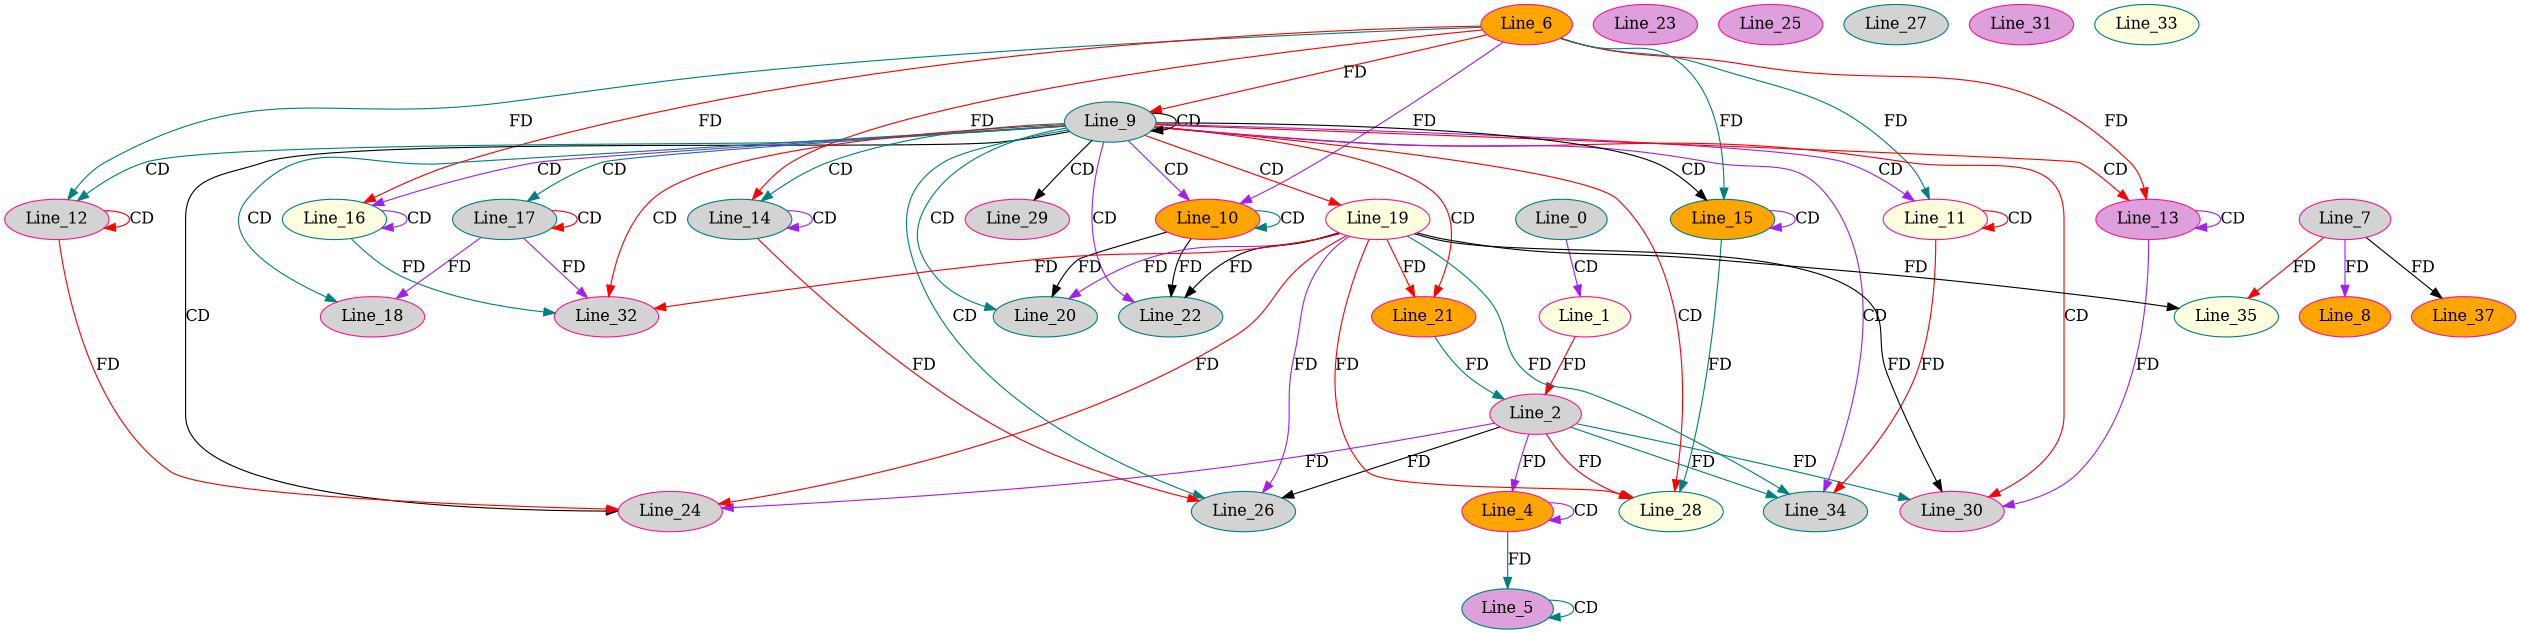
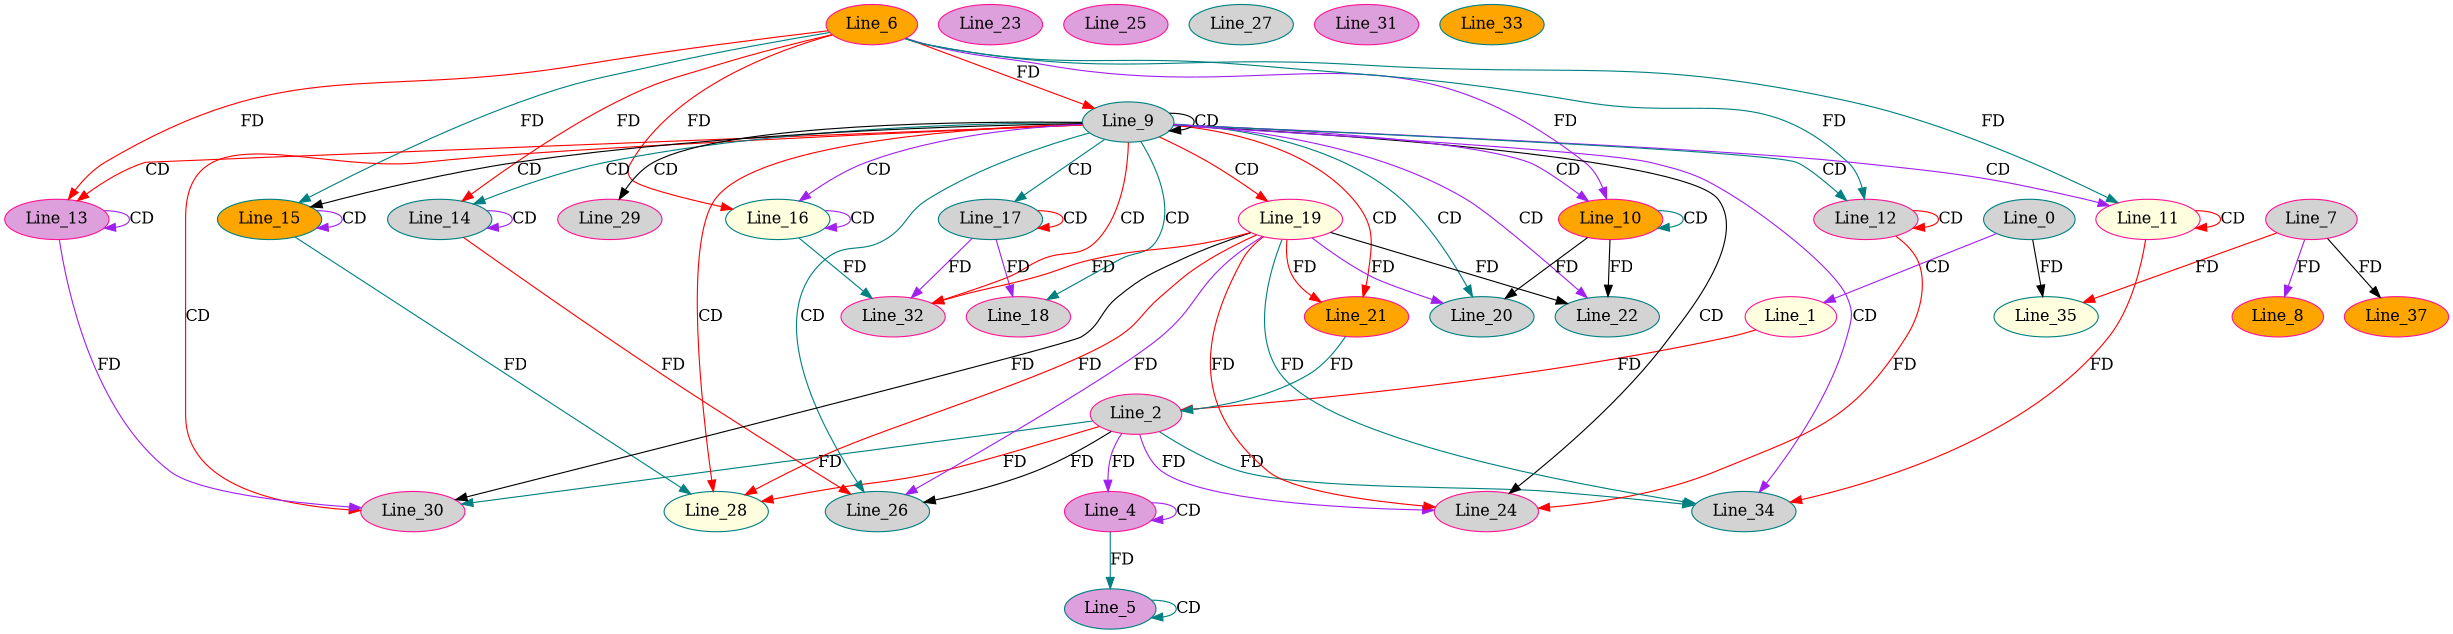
(2147, 25) -> (1492, 25)
(1830, 270) -> (2037, 262)
(1508, 512) -> (1110, 512)
